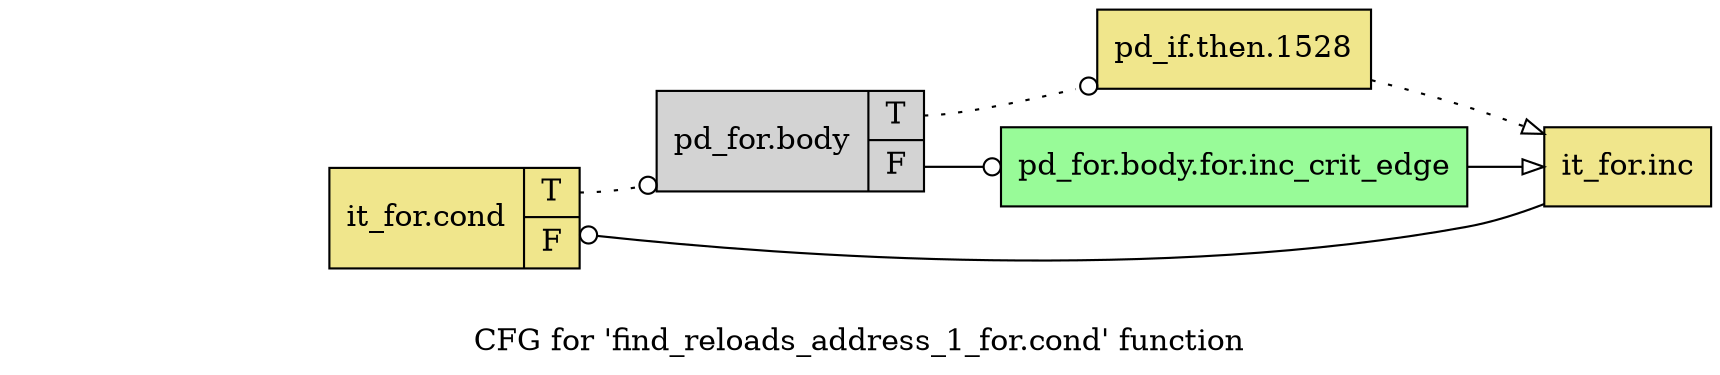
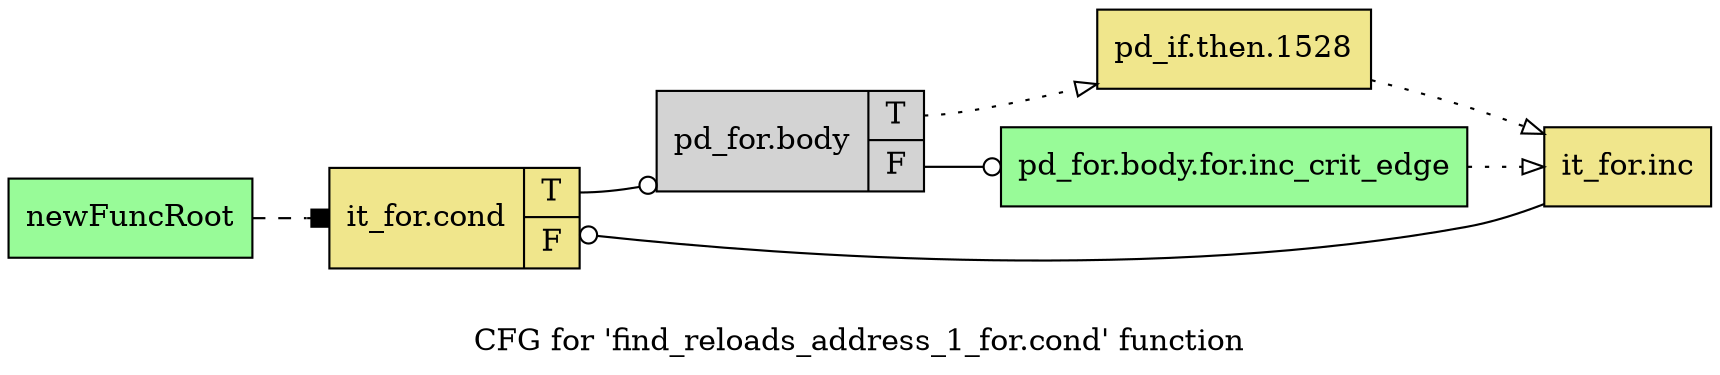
(1000, 105) -> (1000, 105)
(1495, 167) -> (1495, 167)
(609, 191) -> (609, 191)
none -> (130, 218)
